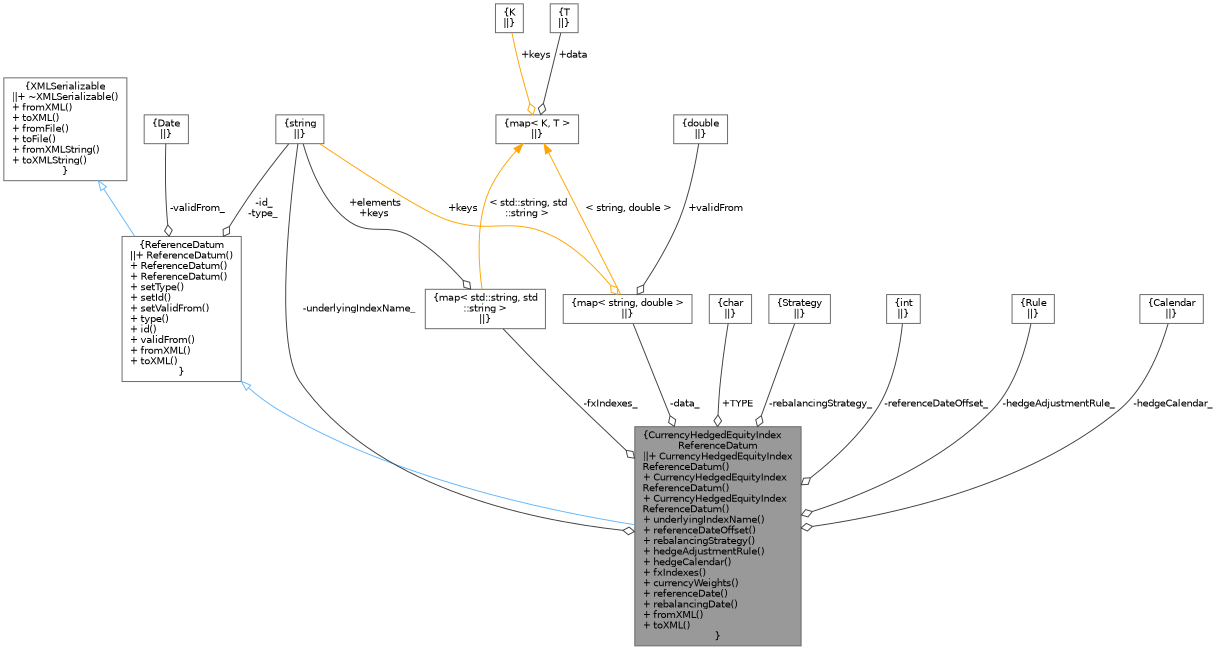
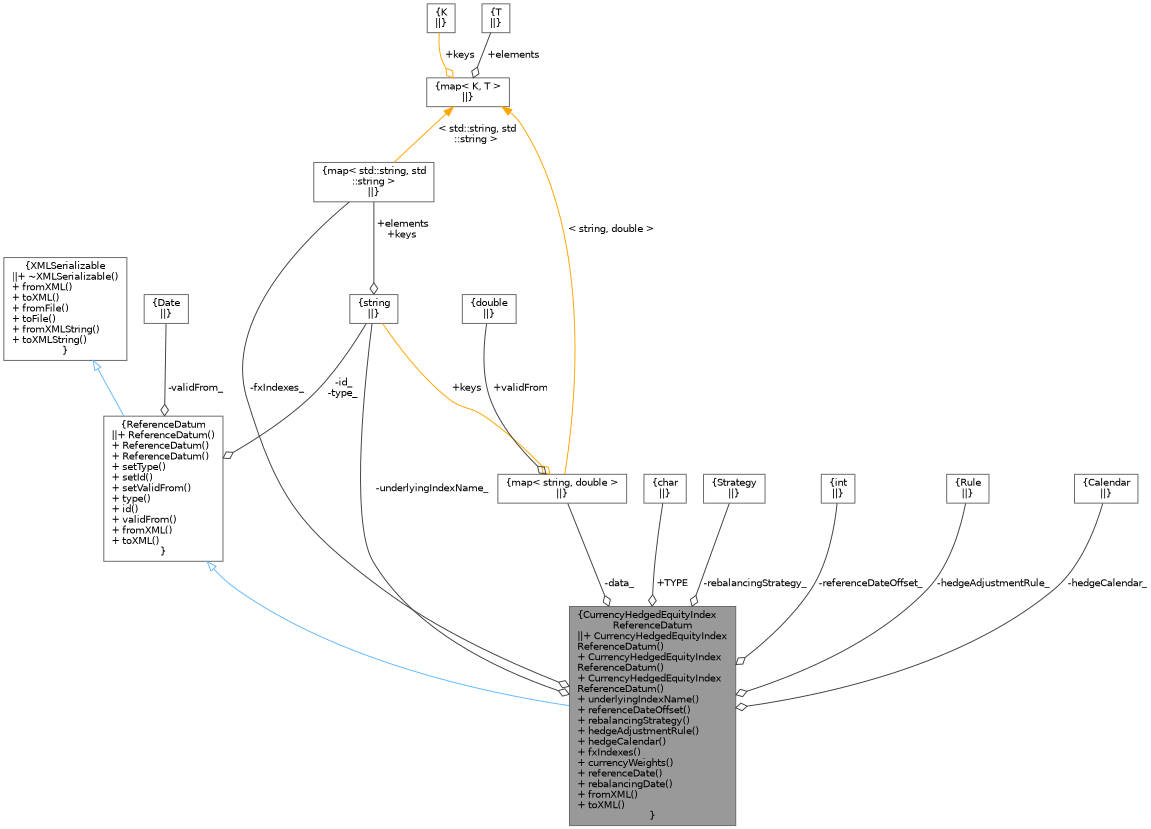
(572, 55) -> (512, 55)
(368, 229) -> (374, 242)
